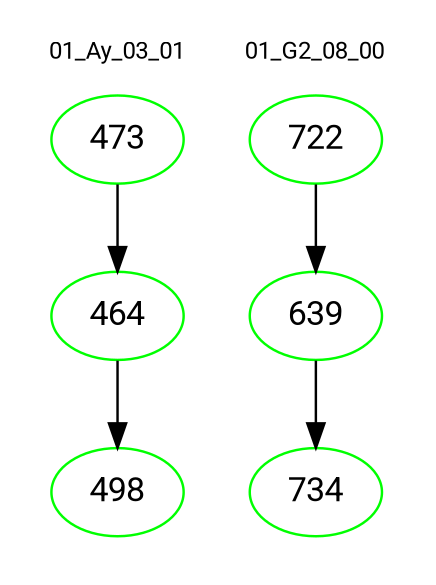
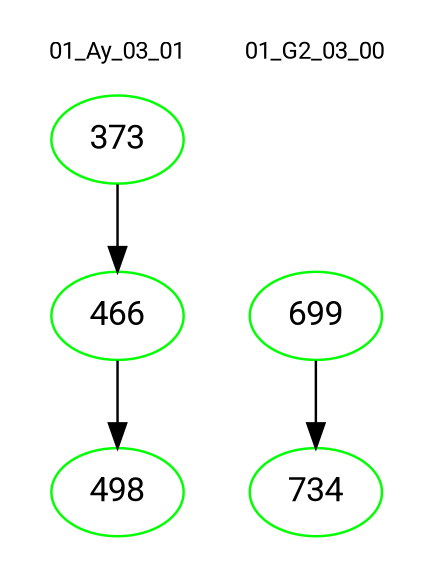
(316, 53) -> (316, 53)
(118, 140) -> (118, 140)
(316, 140) -> none
(118, 316) -> (118, 316)
(316, 316) -> (316, 316)
